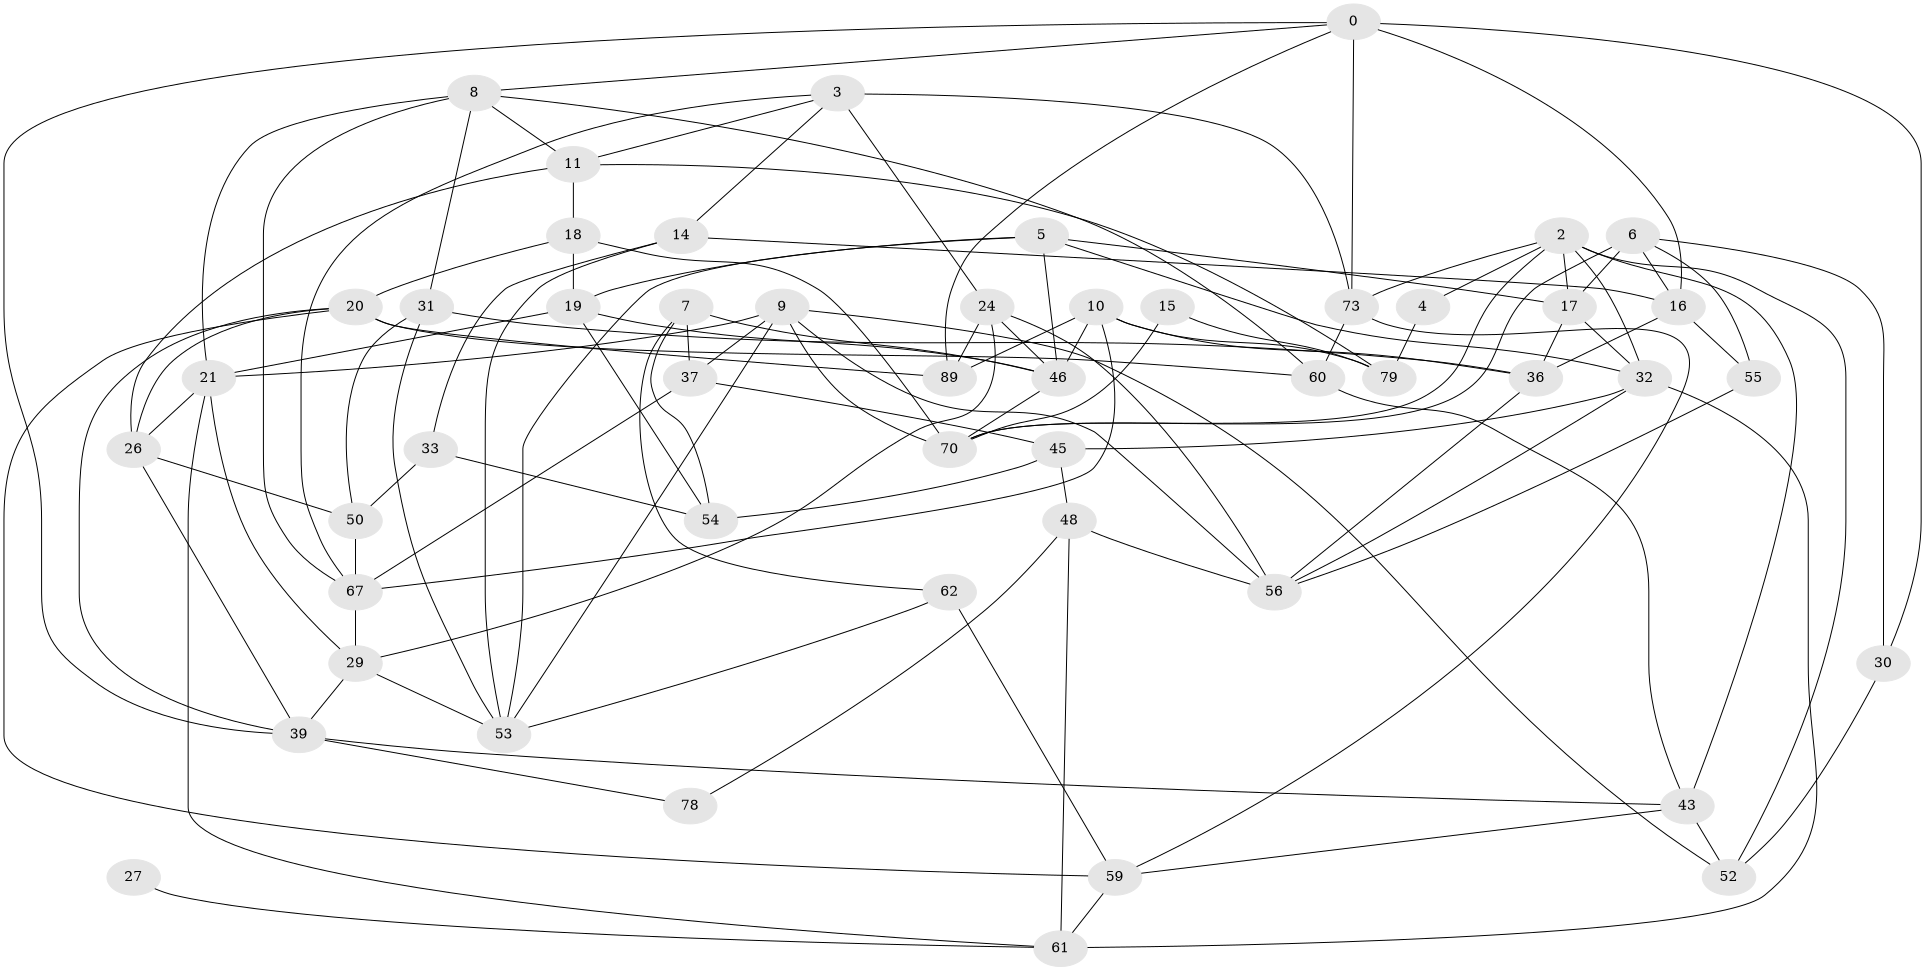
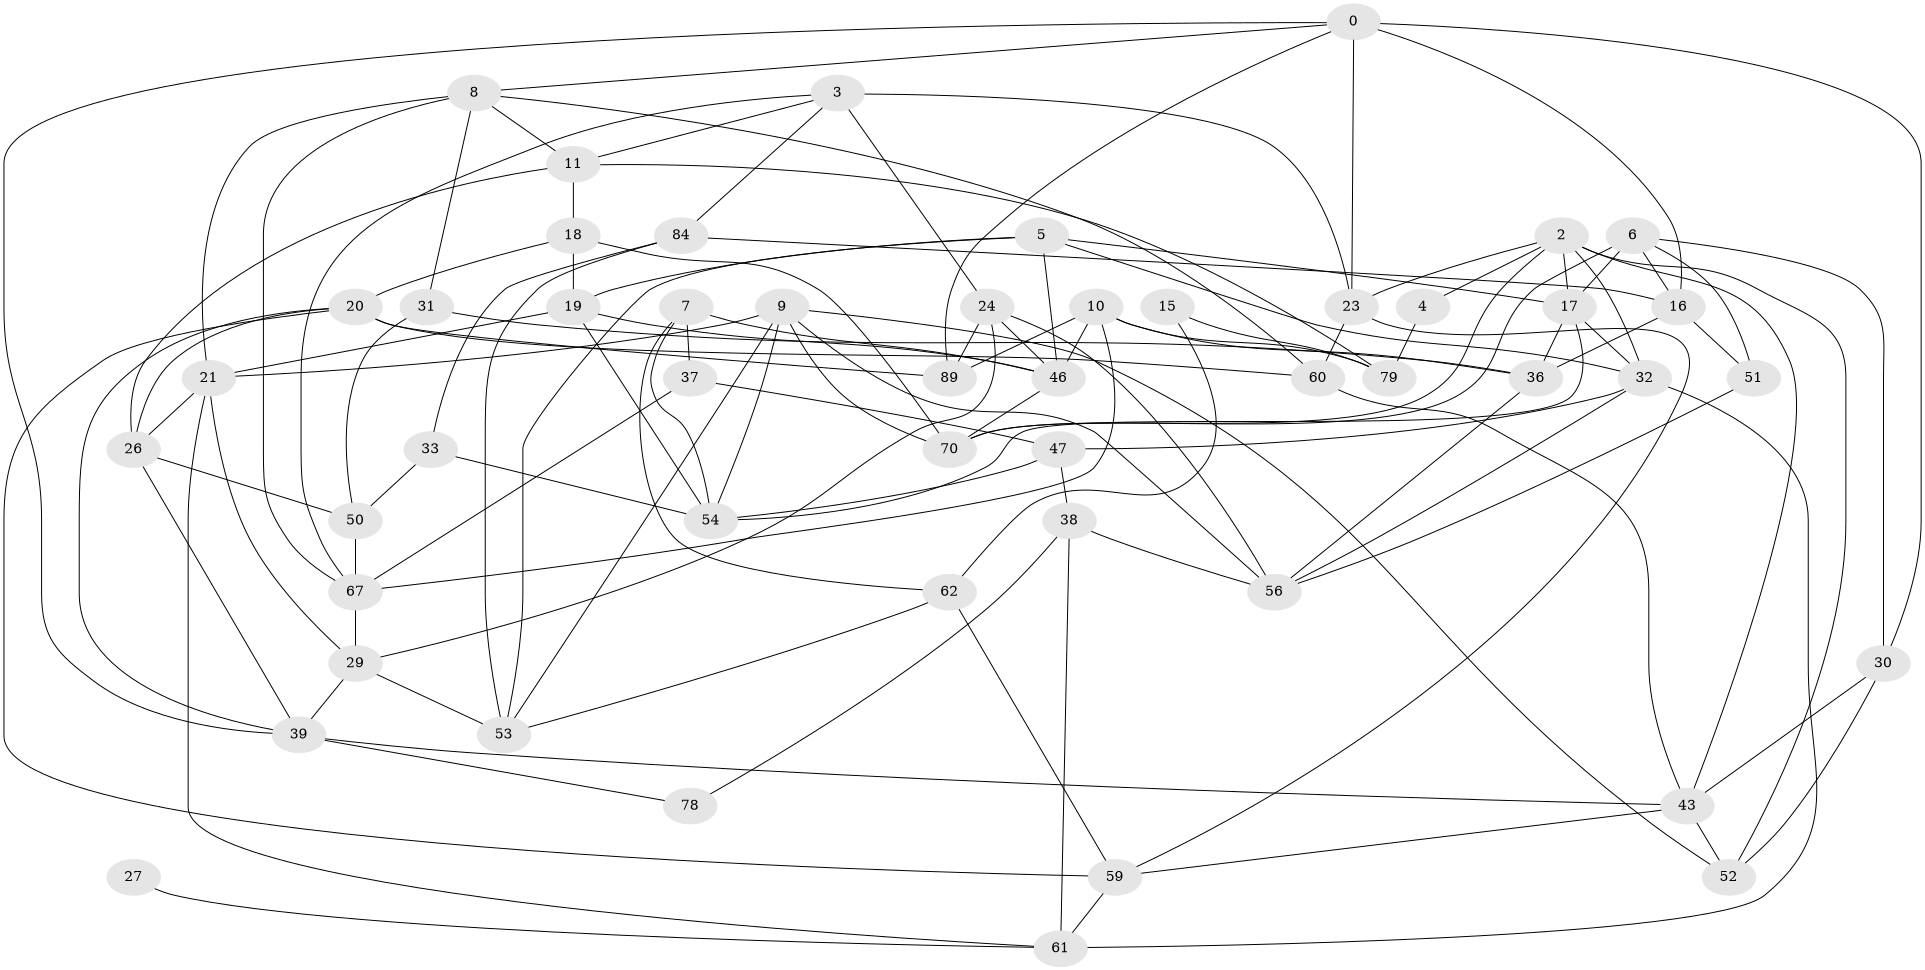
(681, 236) -> (681, 236)
(1352, 307) -> (1352, 307)
(733, 345) -> (752, 415)
(1754, 378) -> (1754, 378)
(1080, 405) -> (1147, 495)
none -> (1004, 450)
(1059, 450) -> (1059, 450)
(1070, 521) -> (1070, 521)
(408, 528) -> none
none -> (1785, 735)
